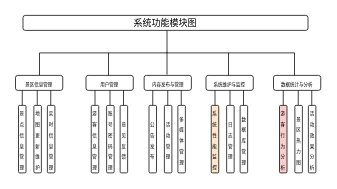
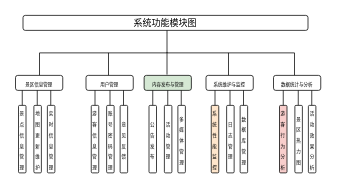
(168, 83) -> (168, 83)
